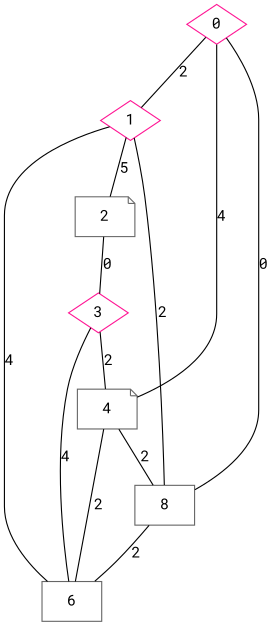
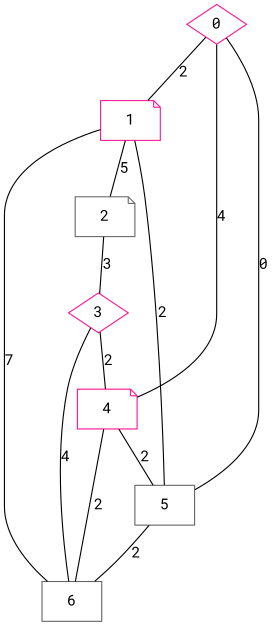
(130, 121) -> (130, 121)
(108, 265) -> (108, 265)
(9, 361) -> (9, 361)
(107, 409) -> (107, 409)
(165, 505) -> (165, 505)
